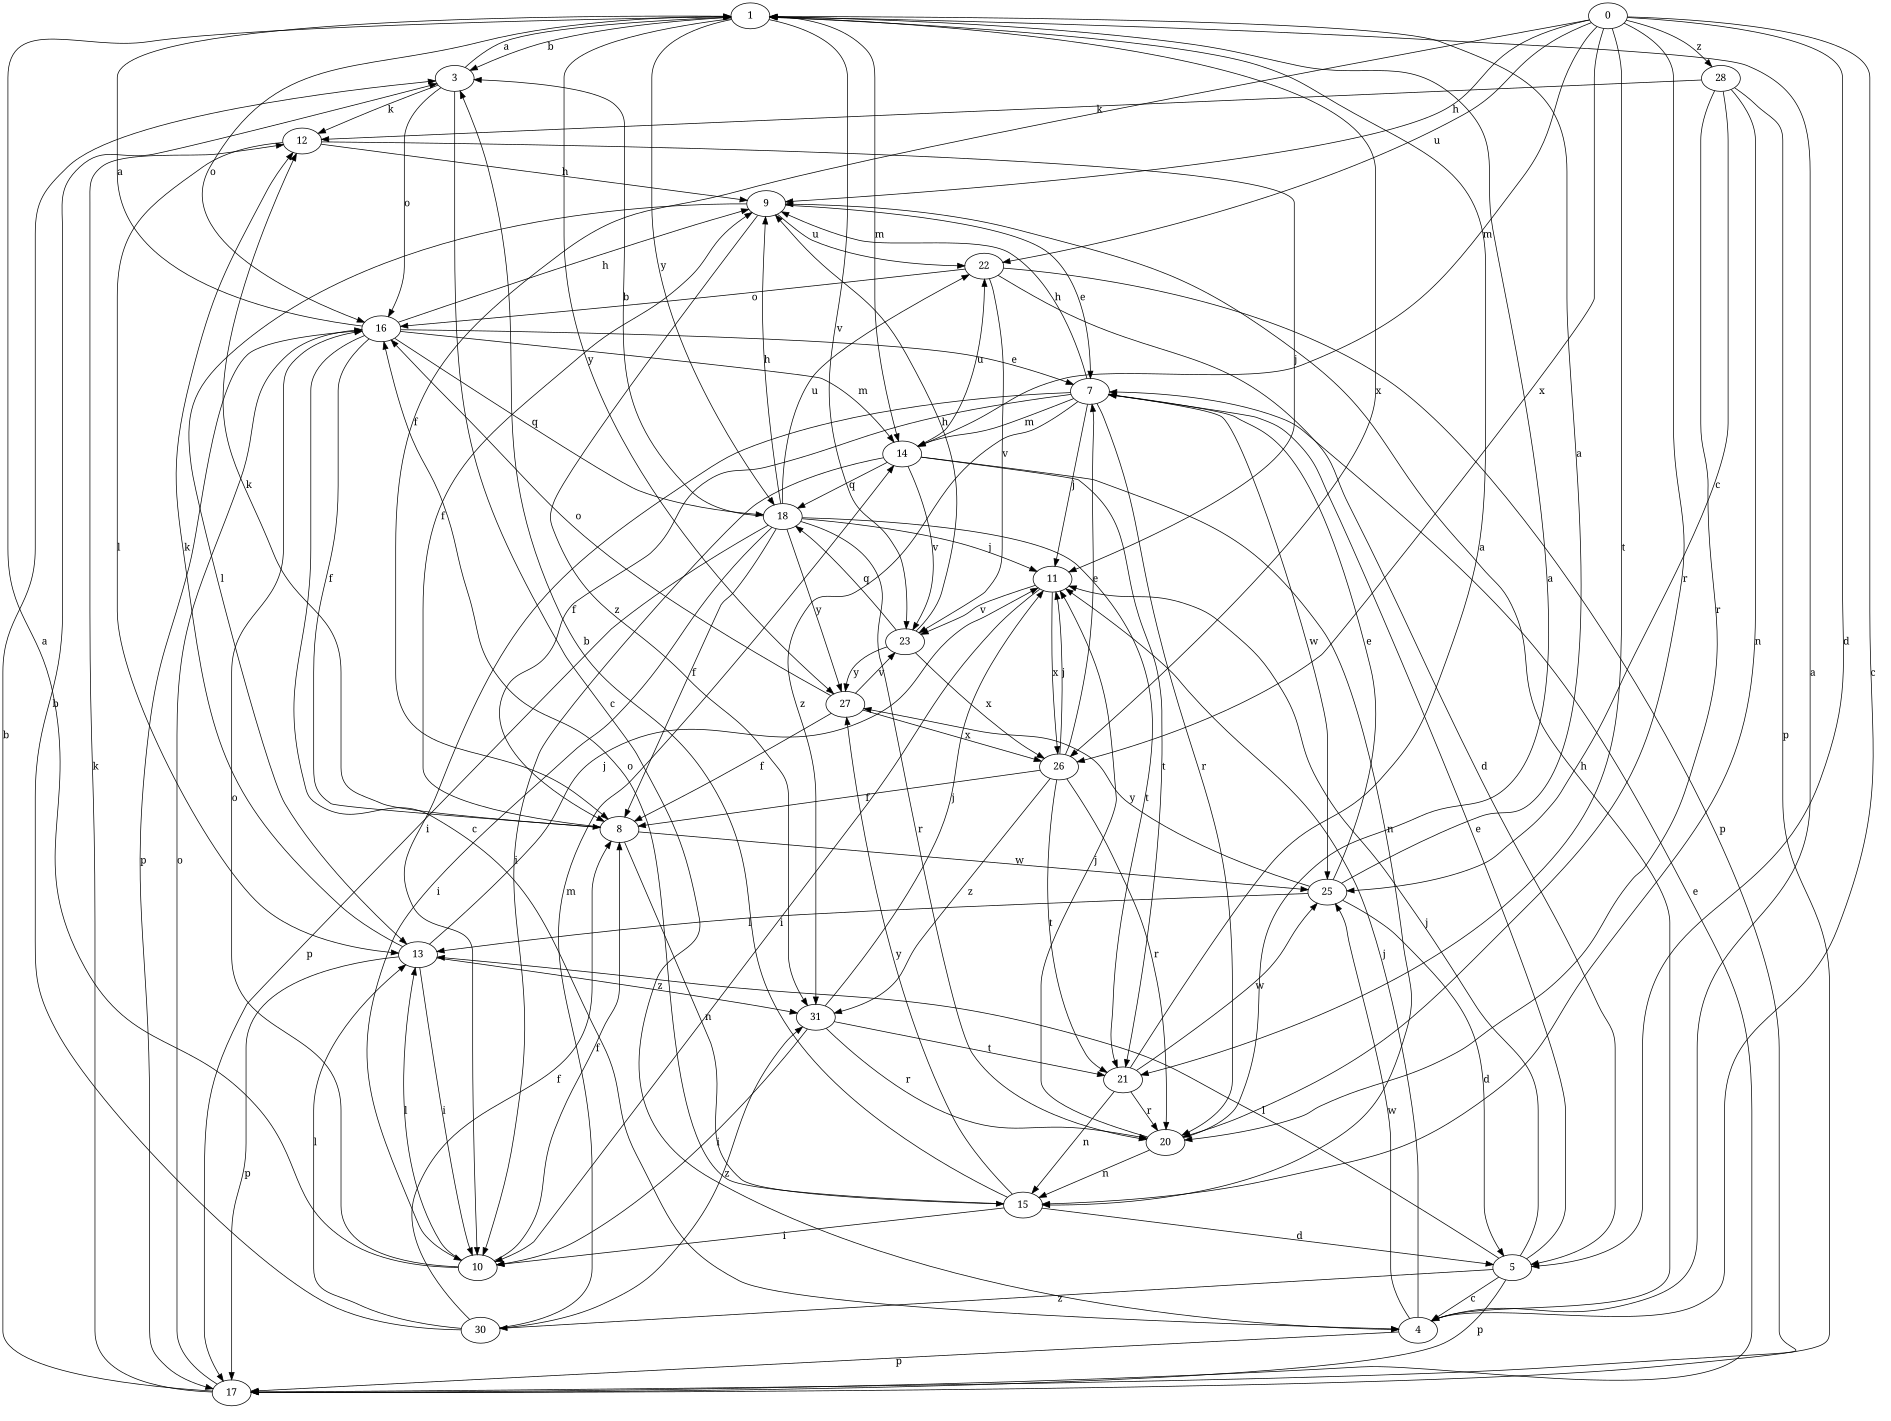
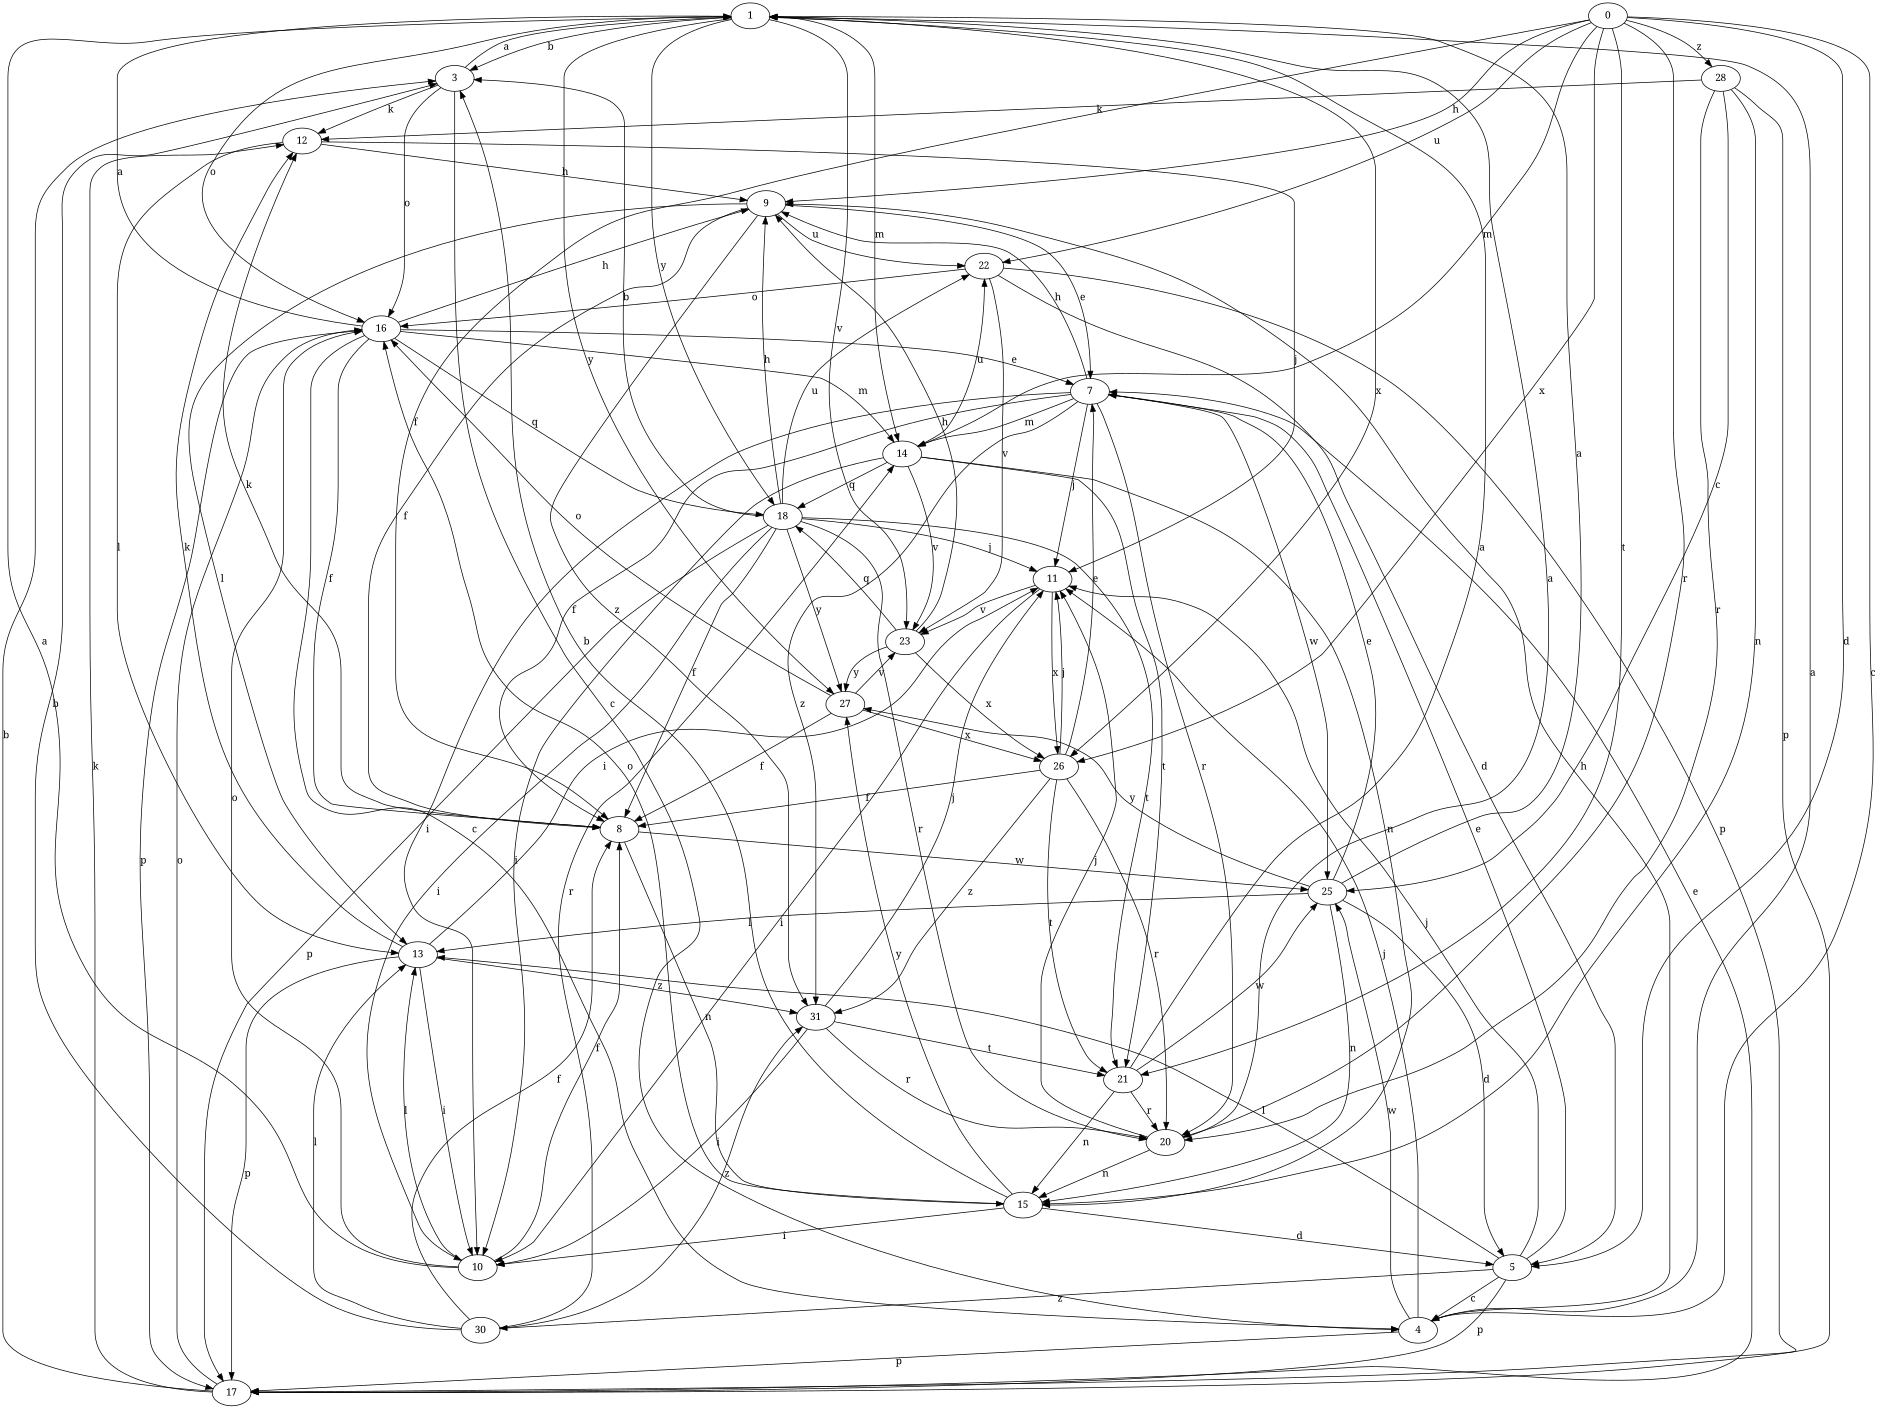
(435, 521) -> (392, 523)
(605, 767) -> (605, 767)
(571, 892) -> (571, 892)
none -> (1313, 1136)
